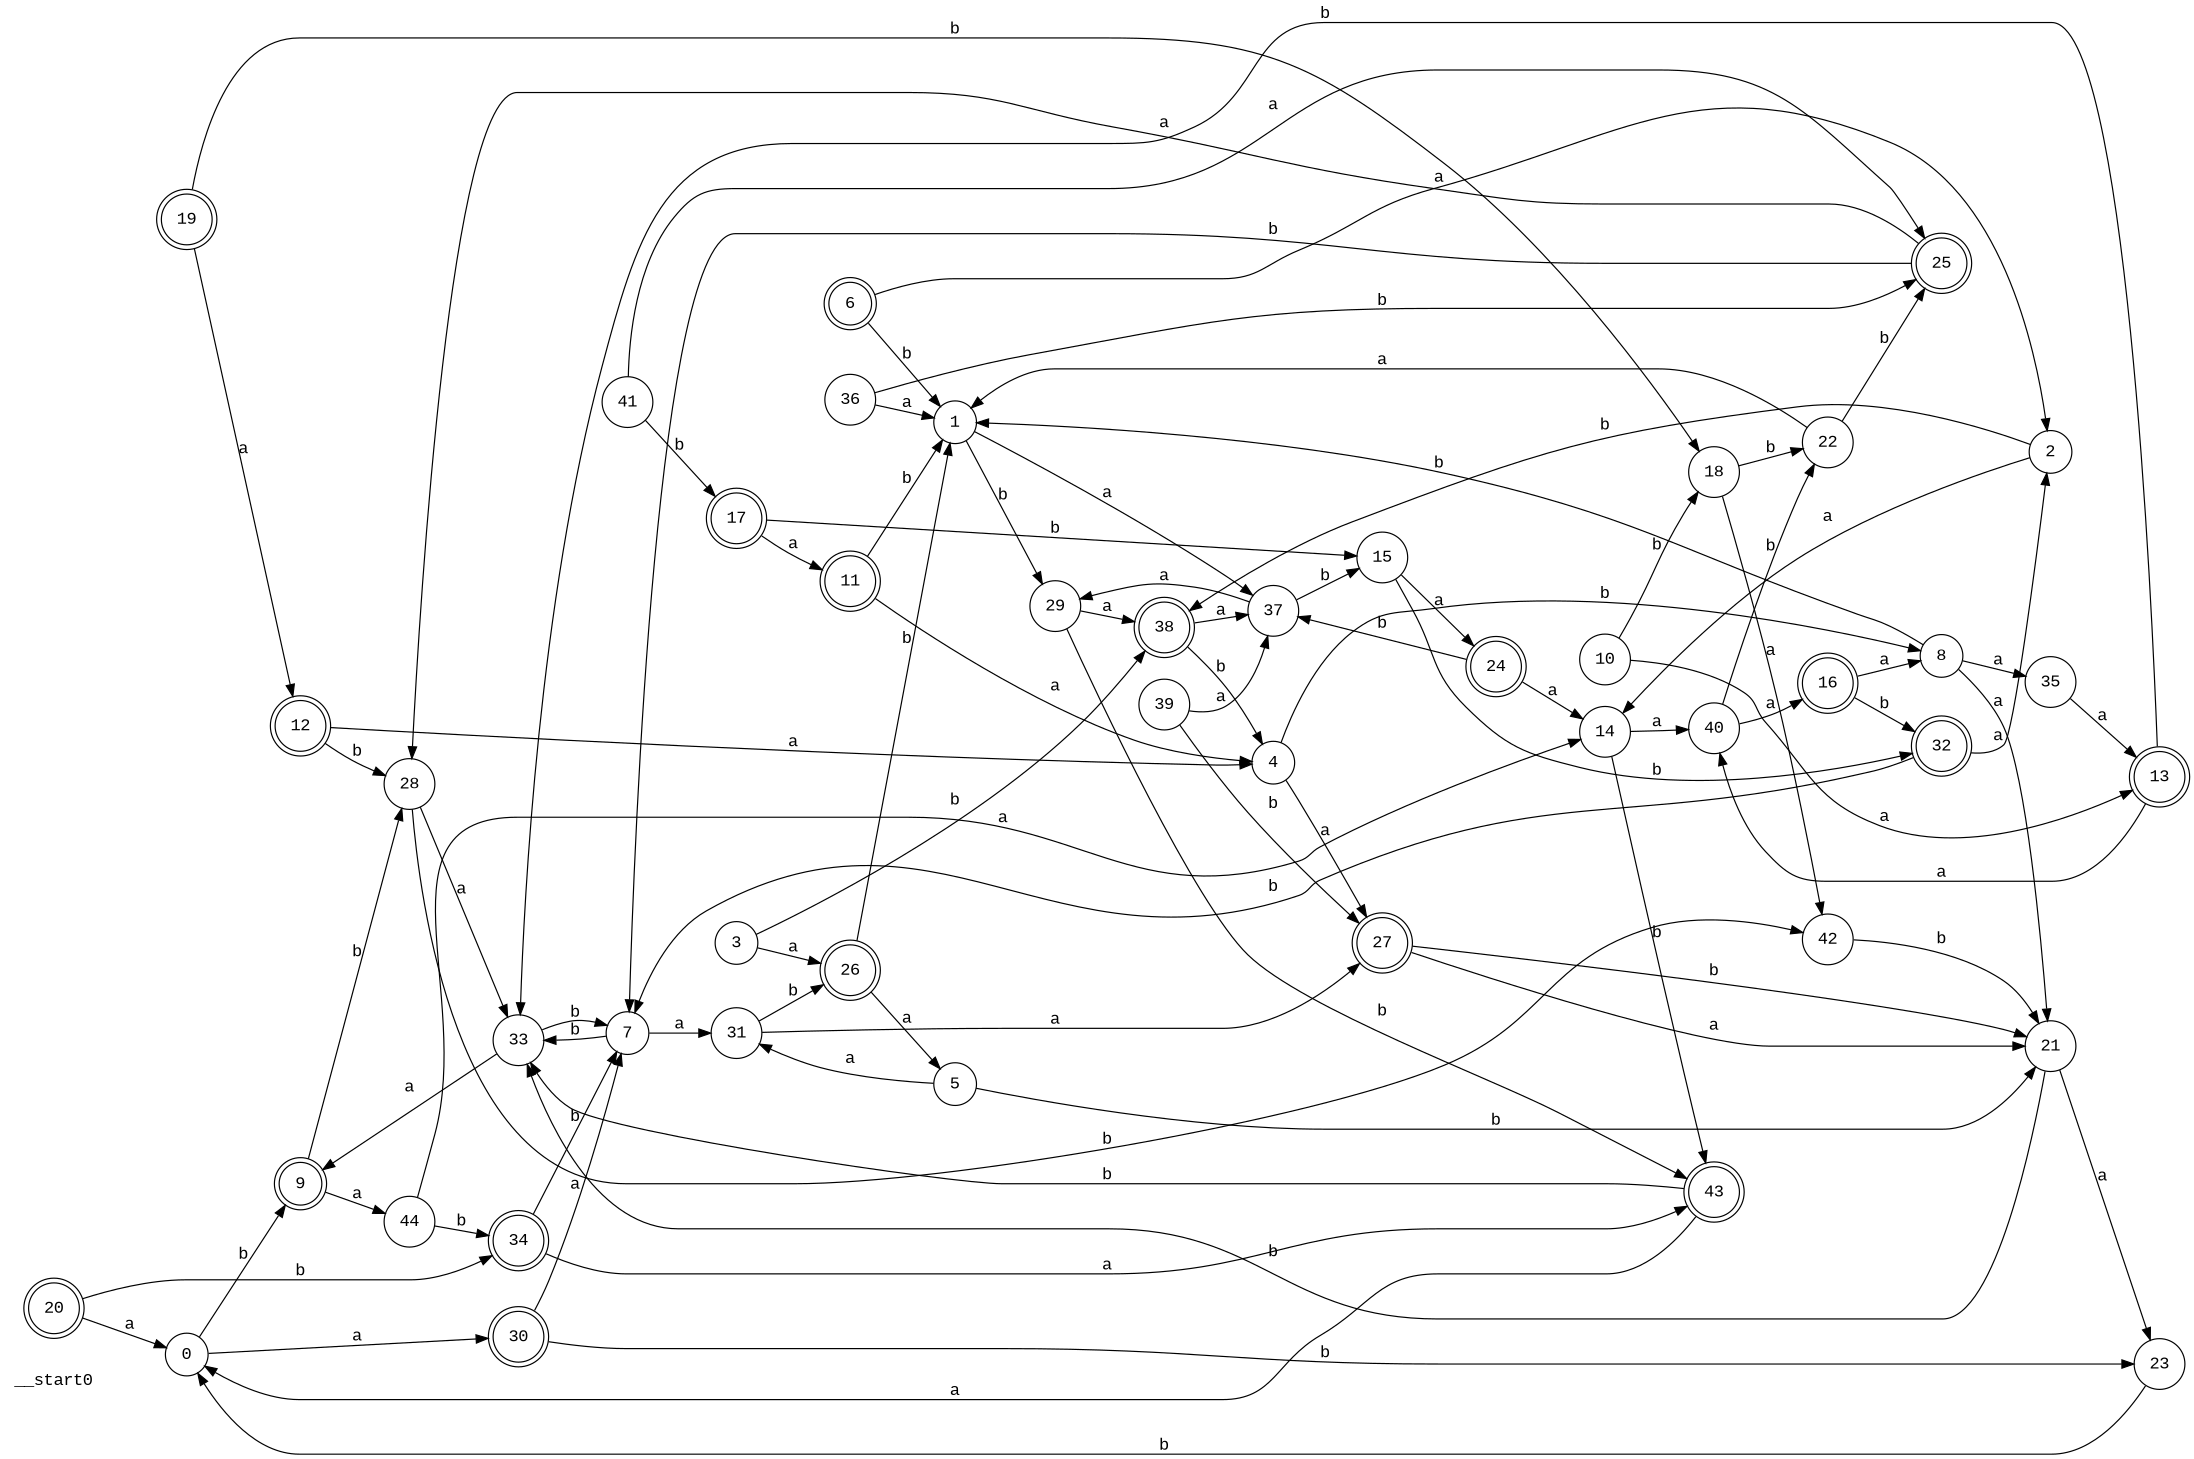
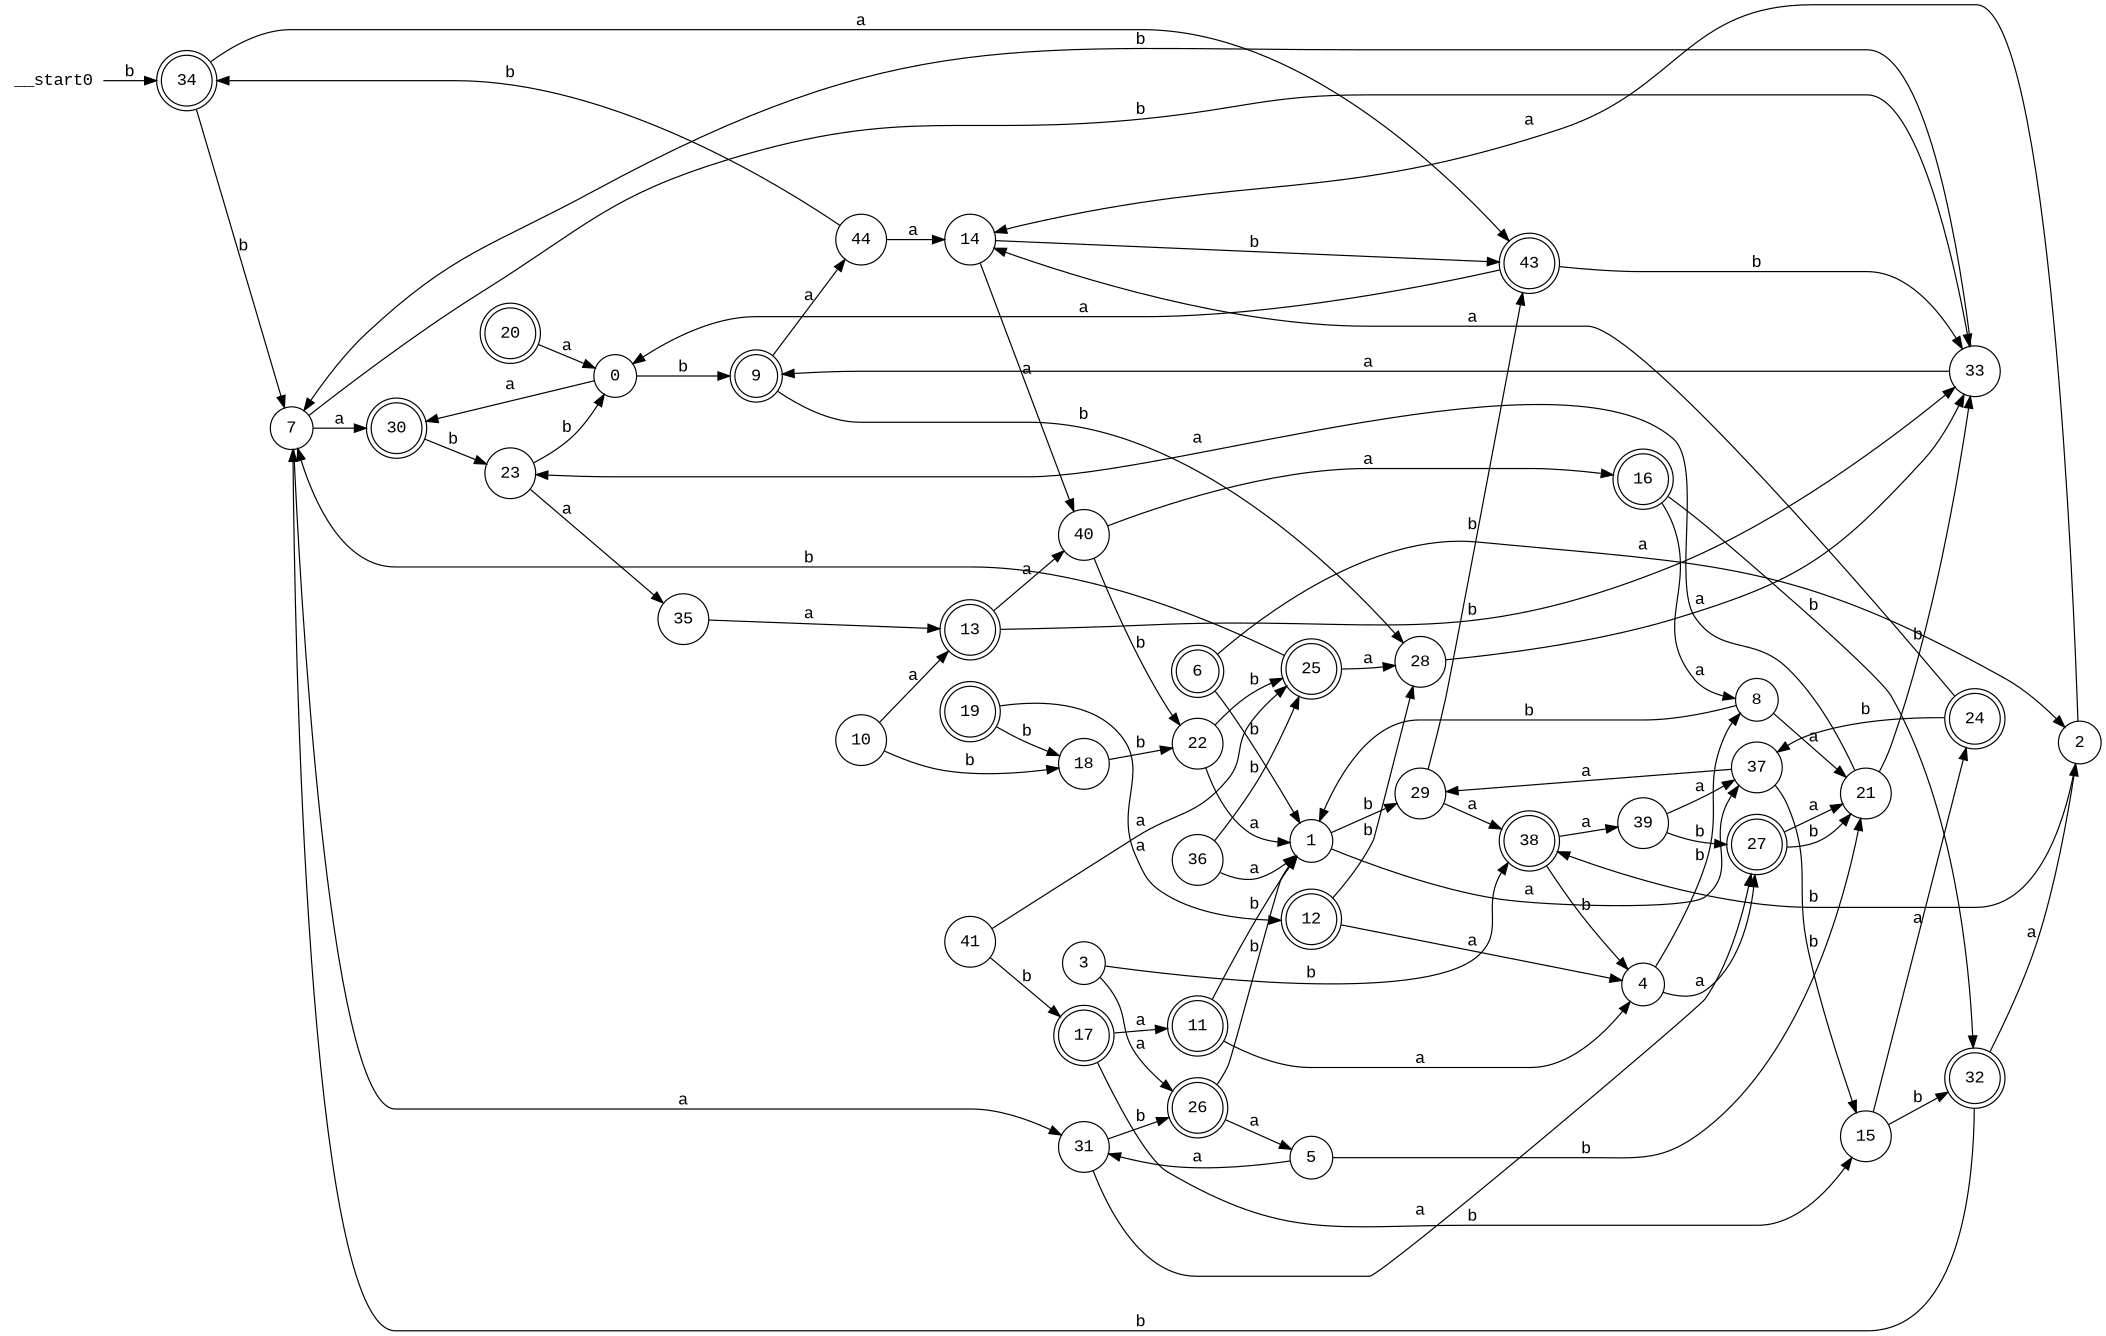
(1215, 620) -> (1583, 833)
(1988, 667) -> (592, 542)
(1828, 939) -> none
(582, 1190) -> (334, 428)
(282, 1280) -> (124, 81)
